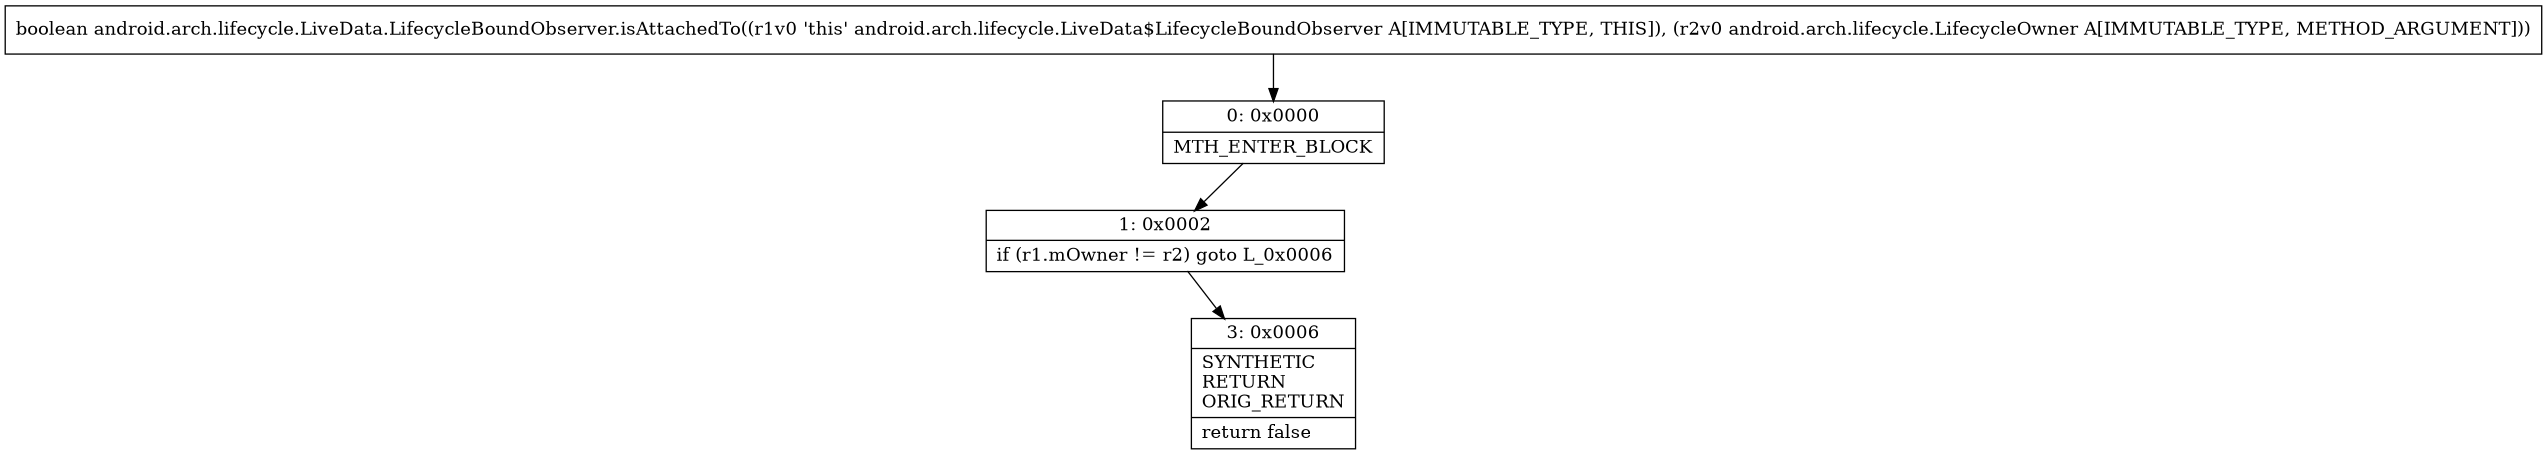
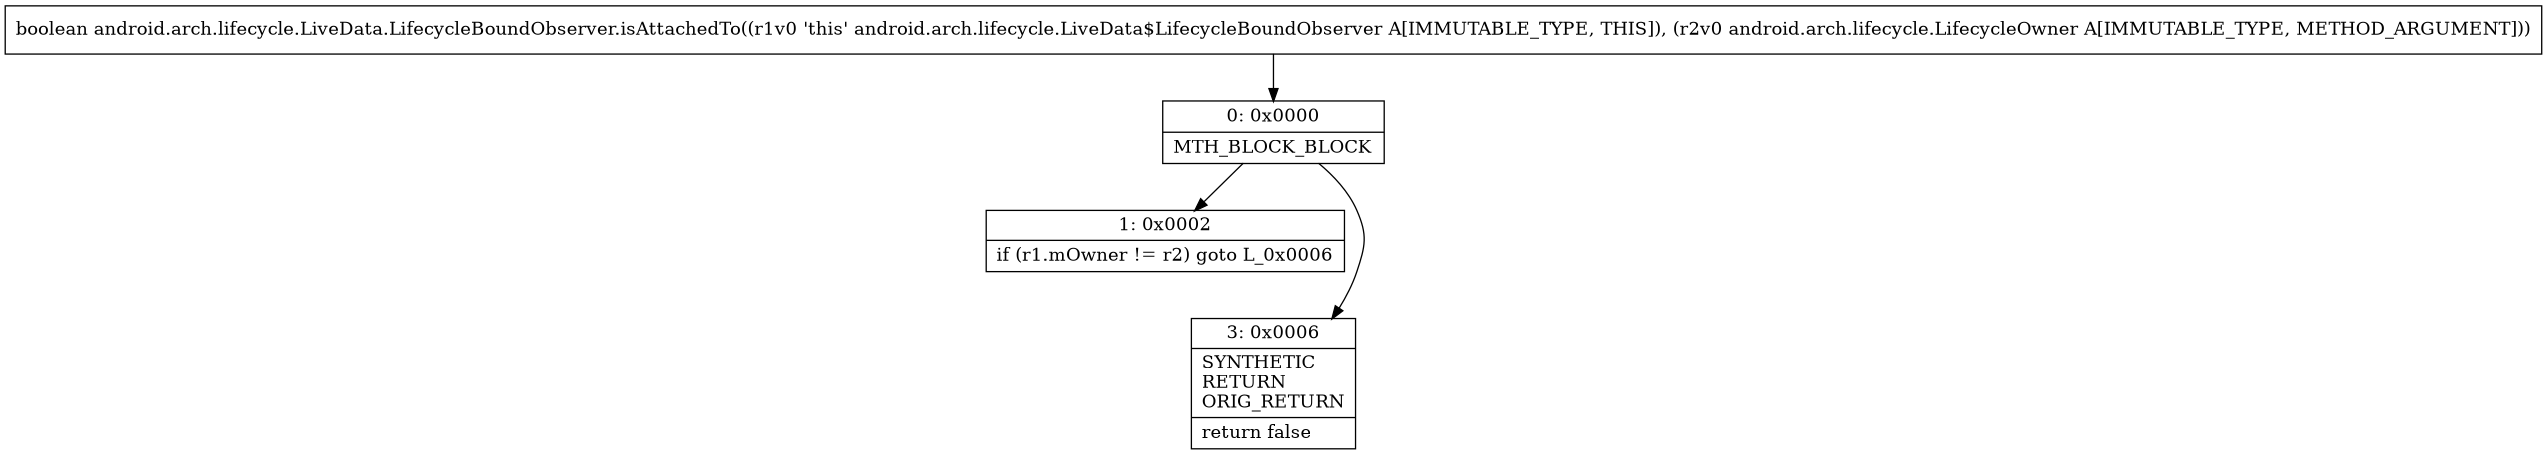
(1273, 147) -> (1273, 147)
(1202, 290) -> (1363, 231)
